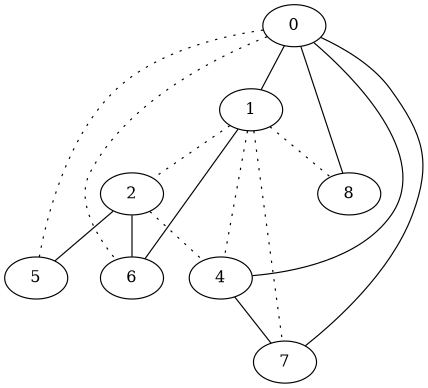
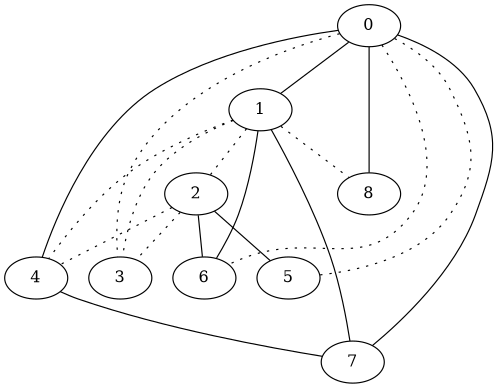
(268, 236) -> (321, 232)
none -> (120, 278)
